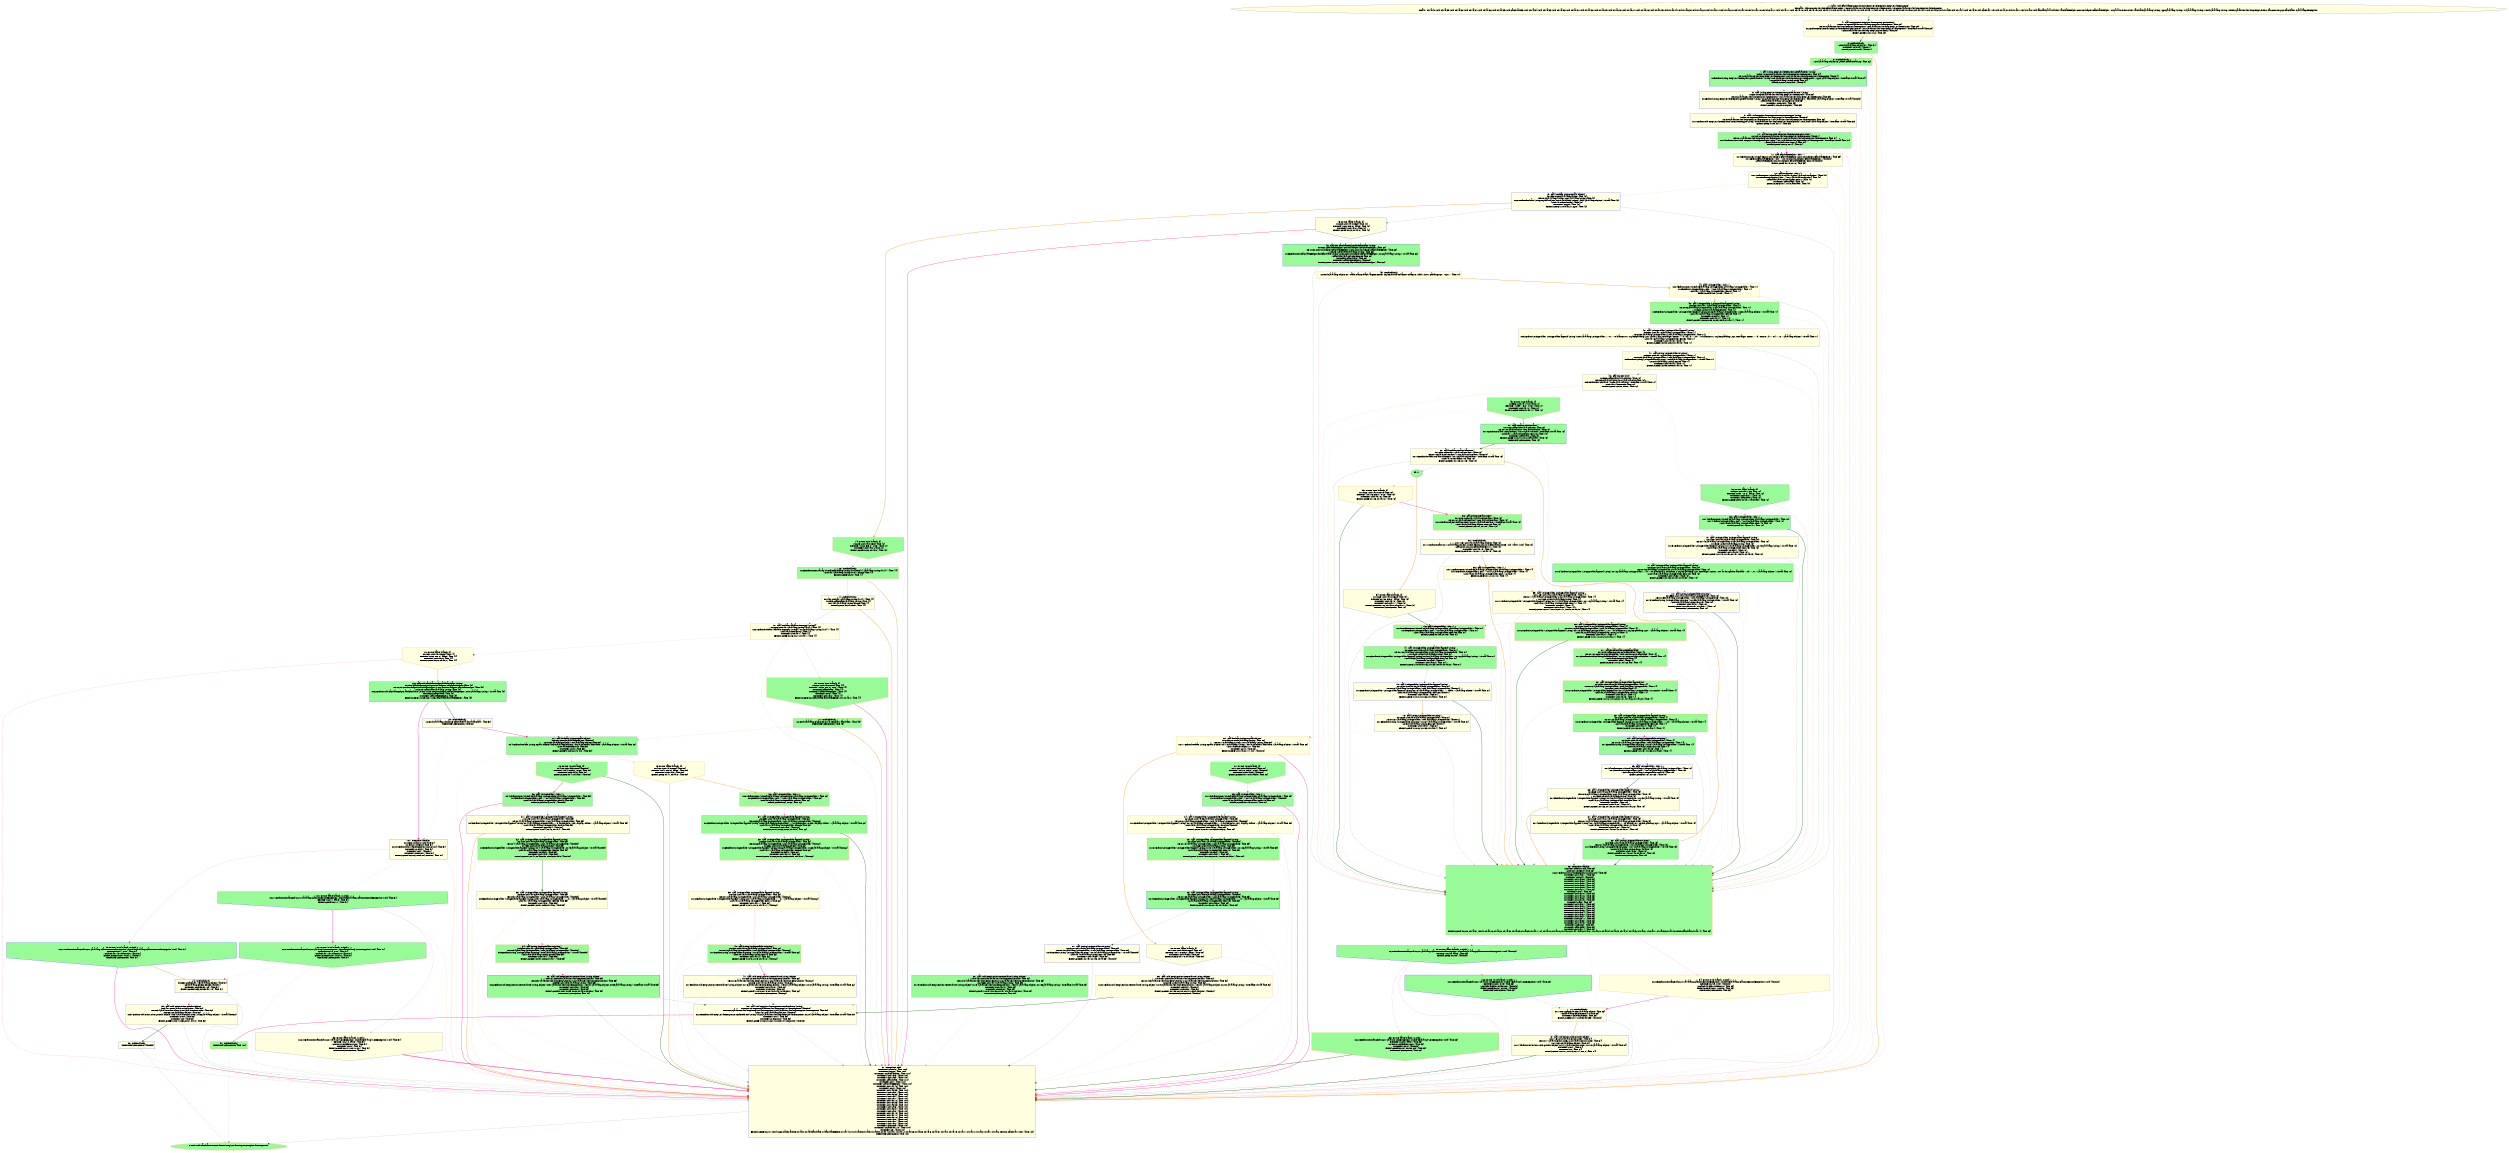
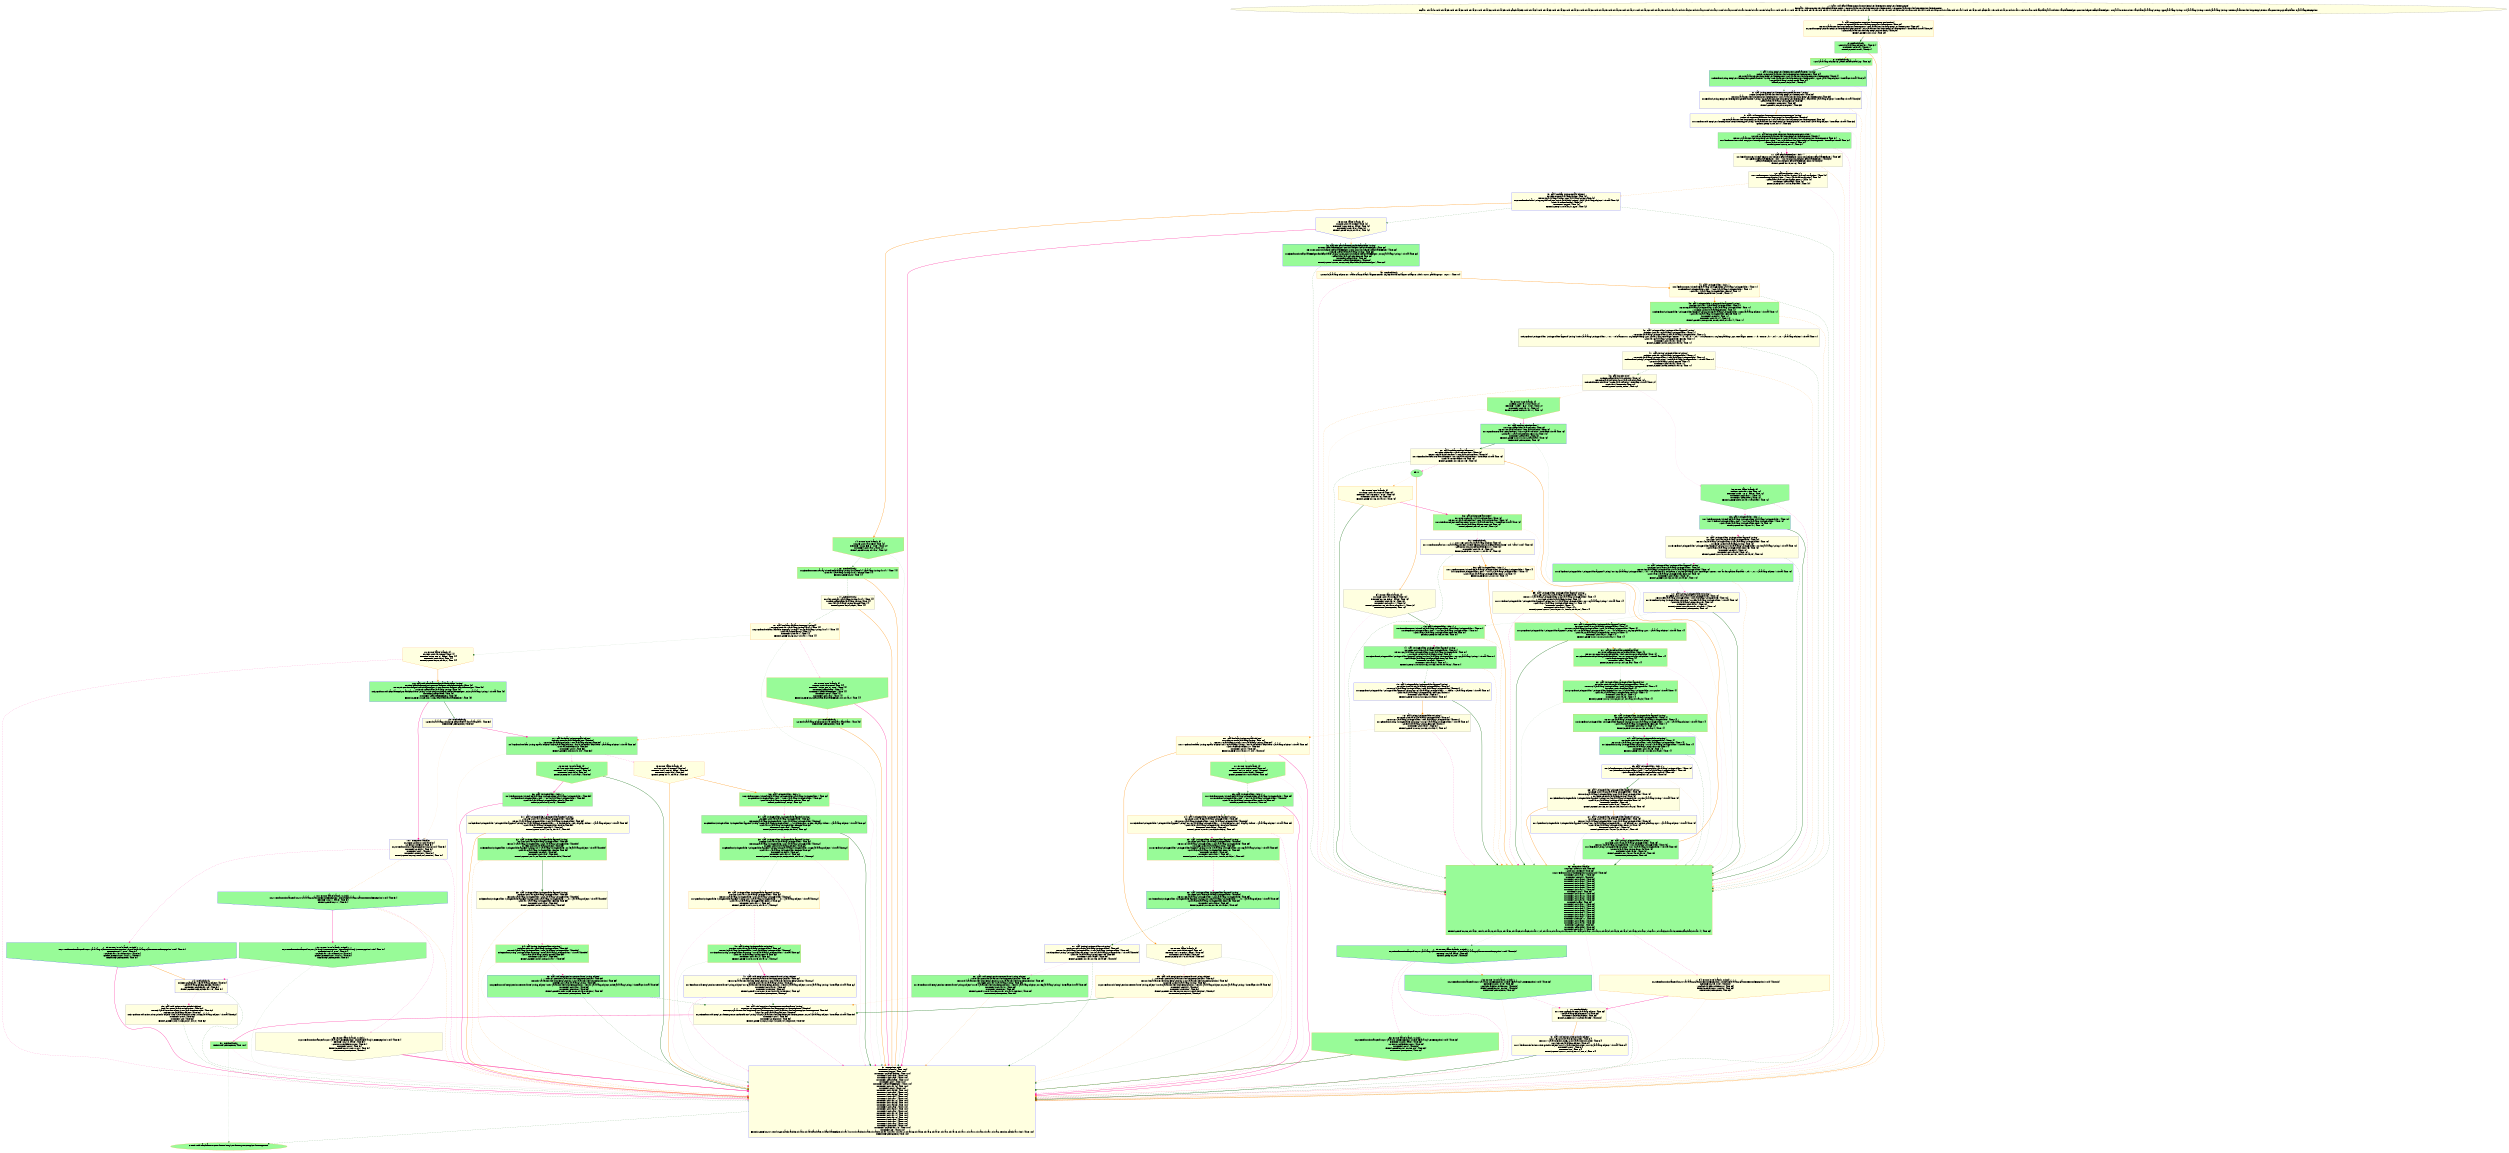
(137, 1045) -> none
